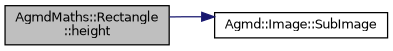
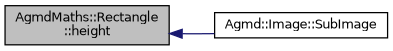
(185, 17) -> (198, 34)
